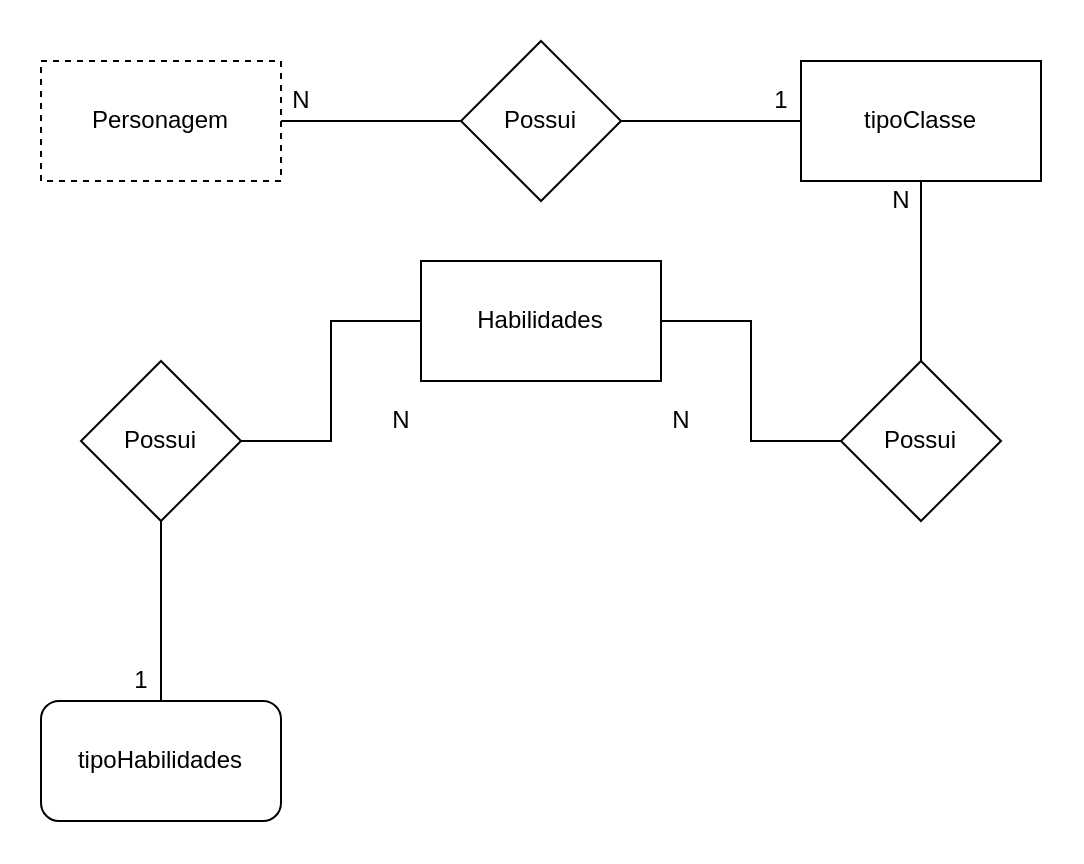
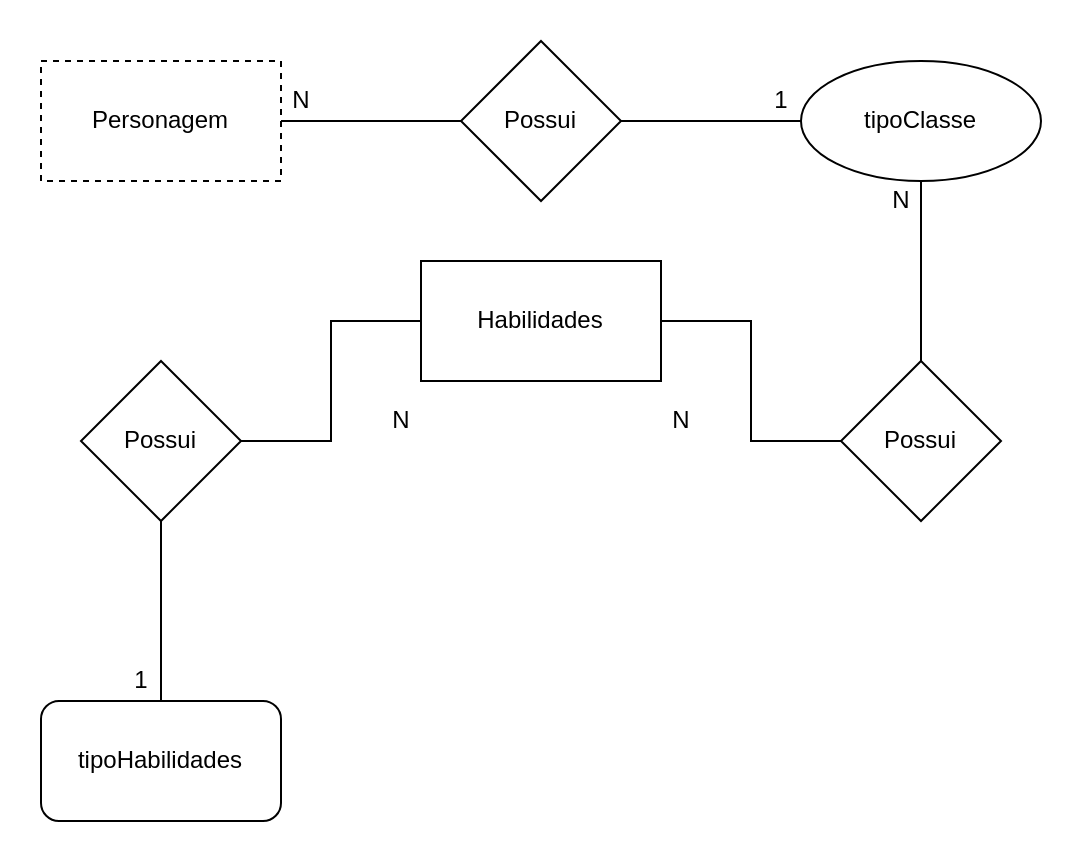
(921, 121) -> (921, 121)
